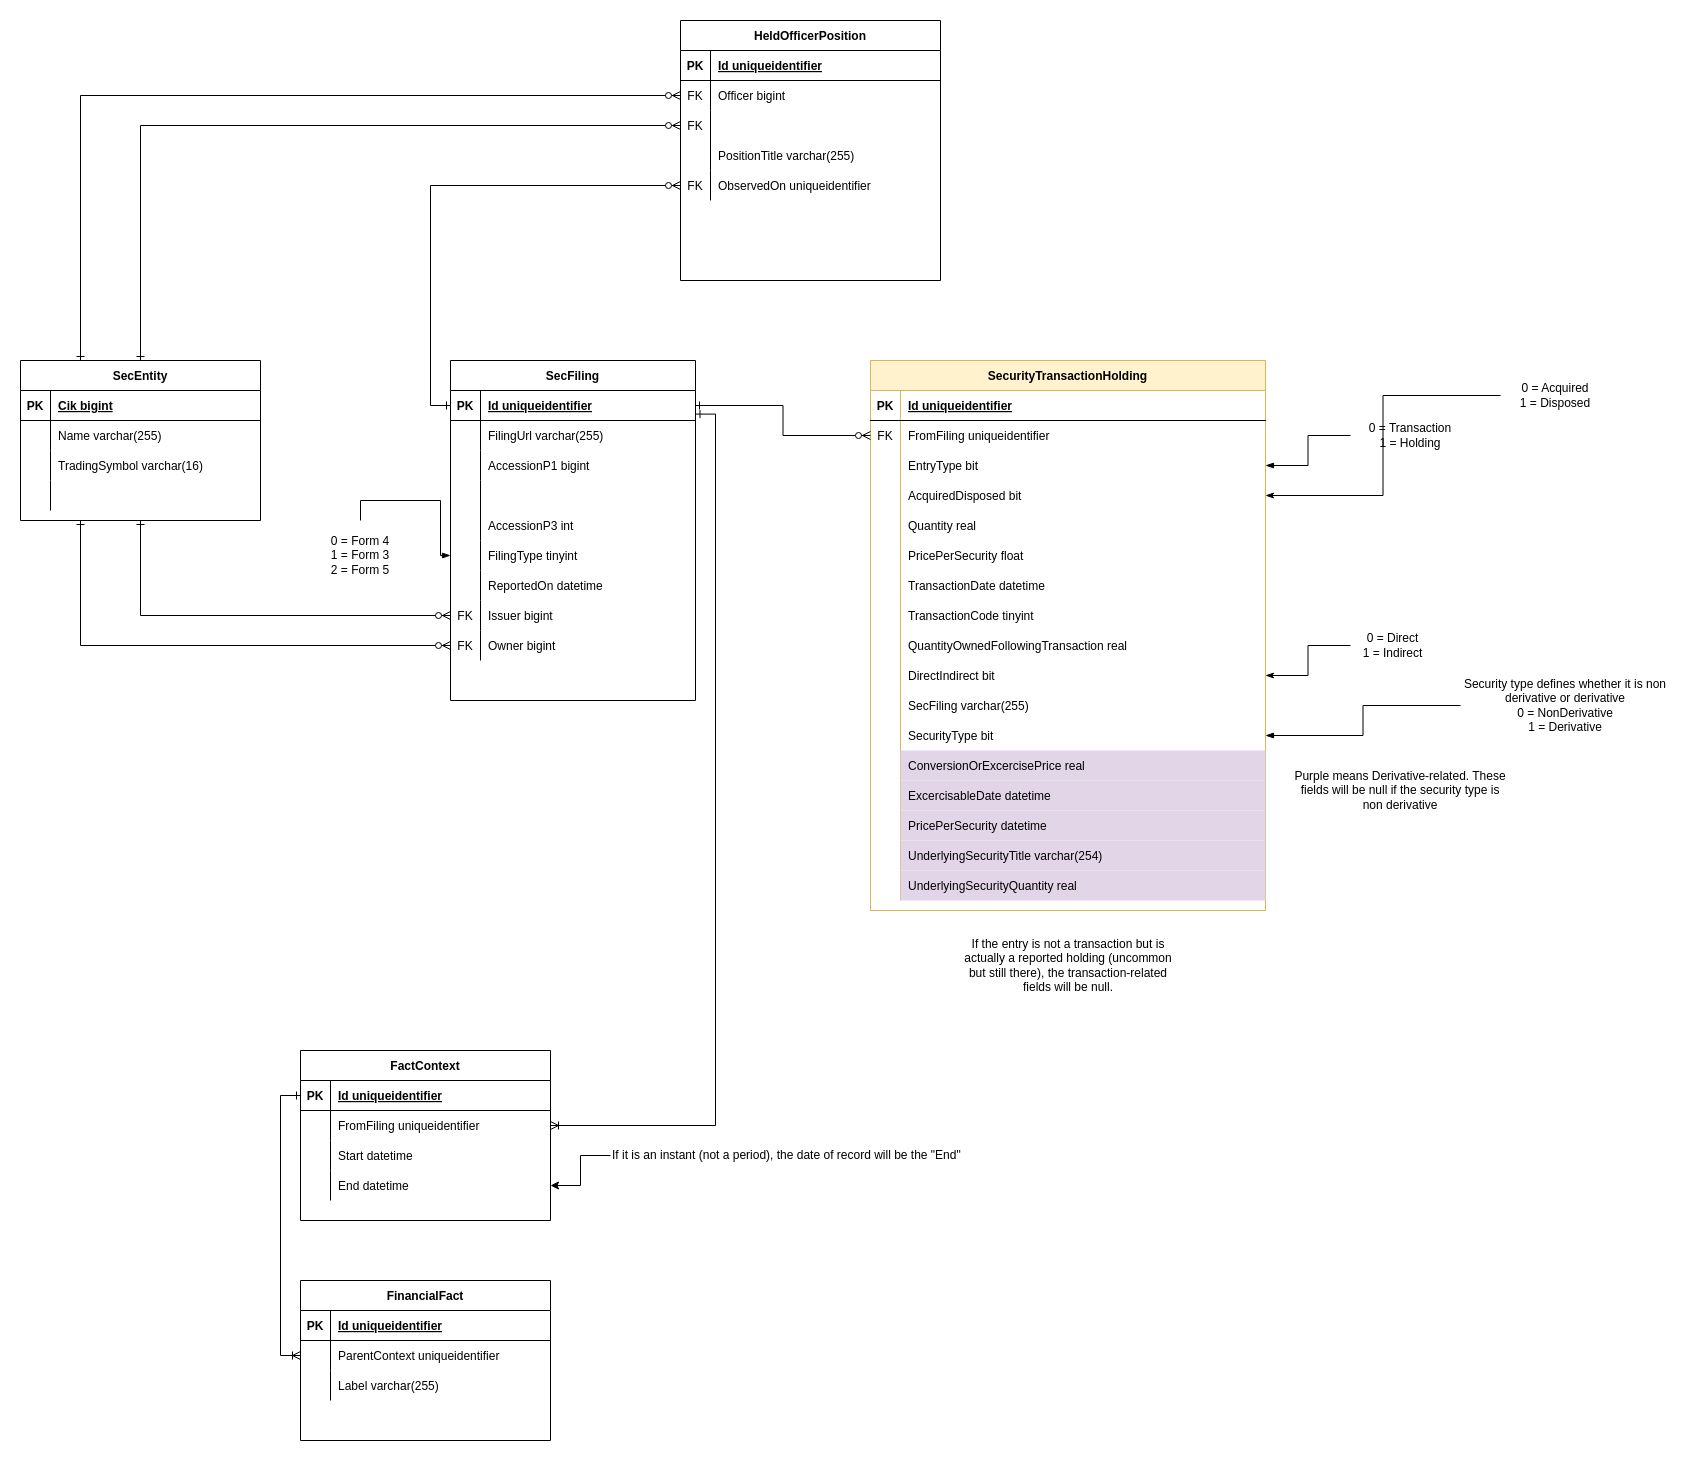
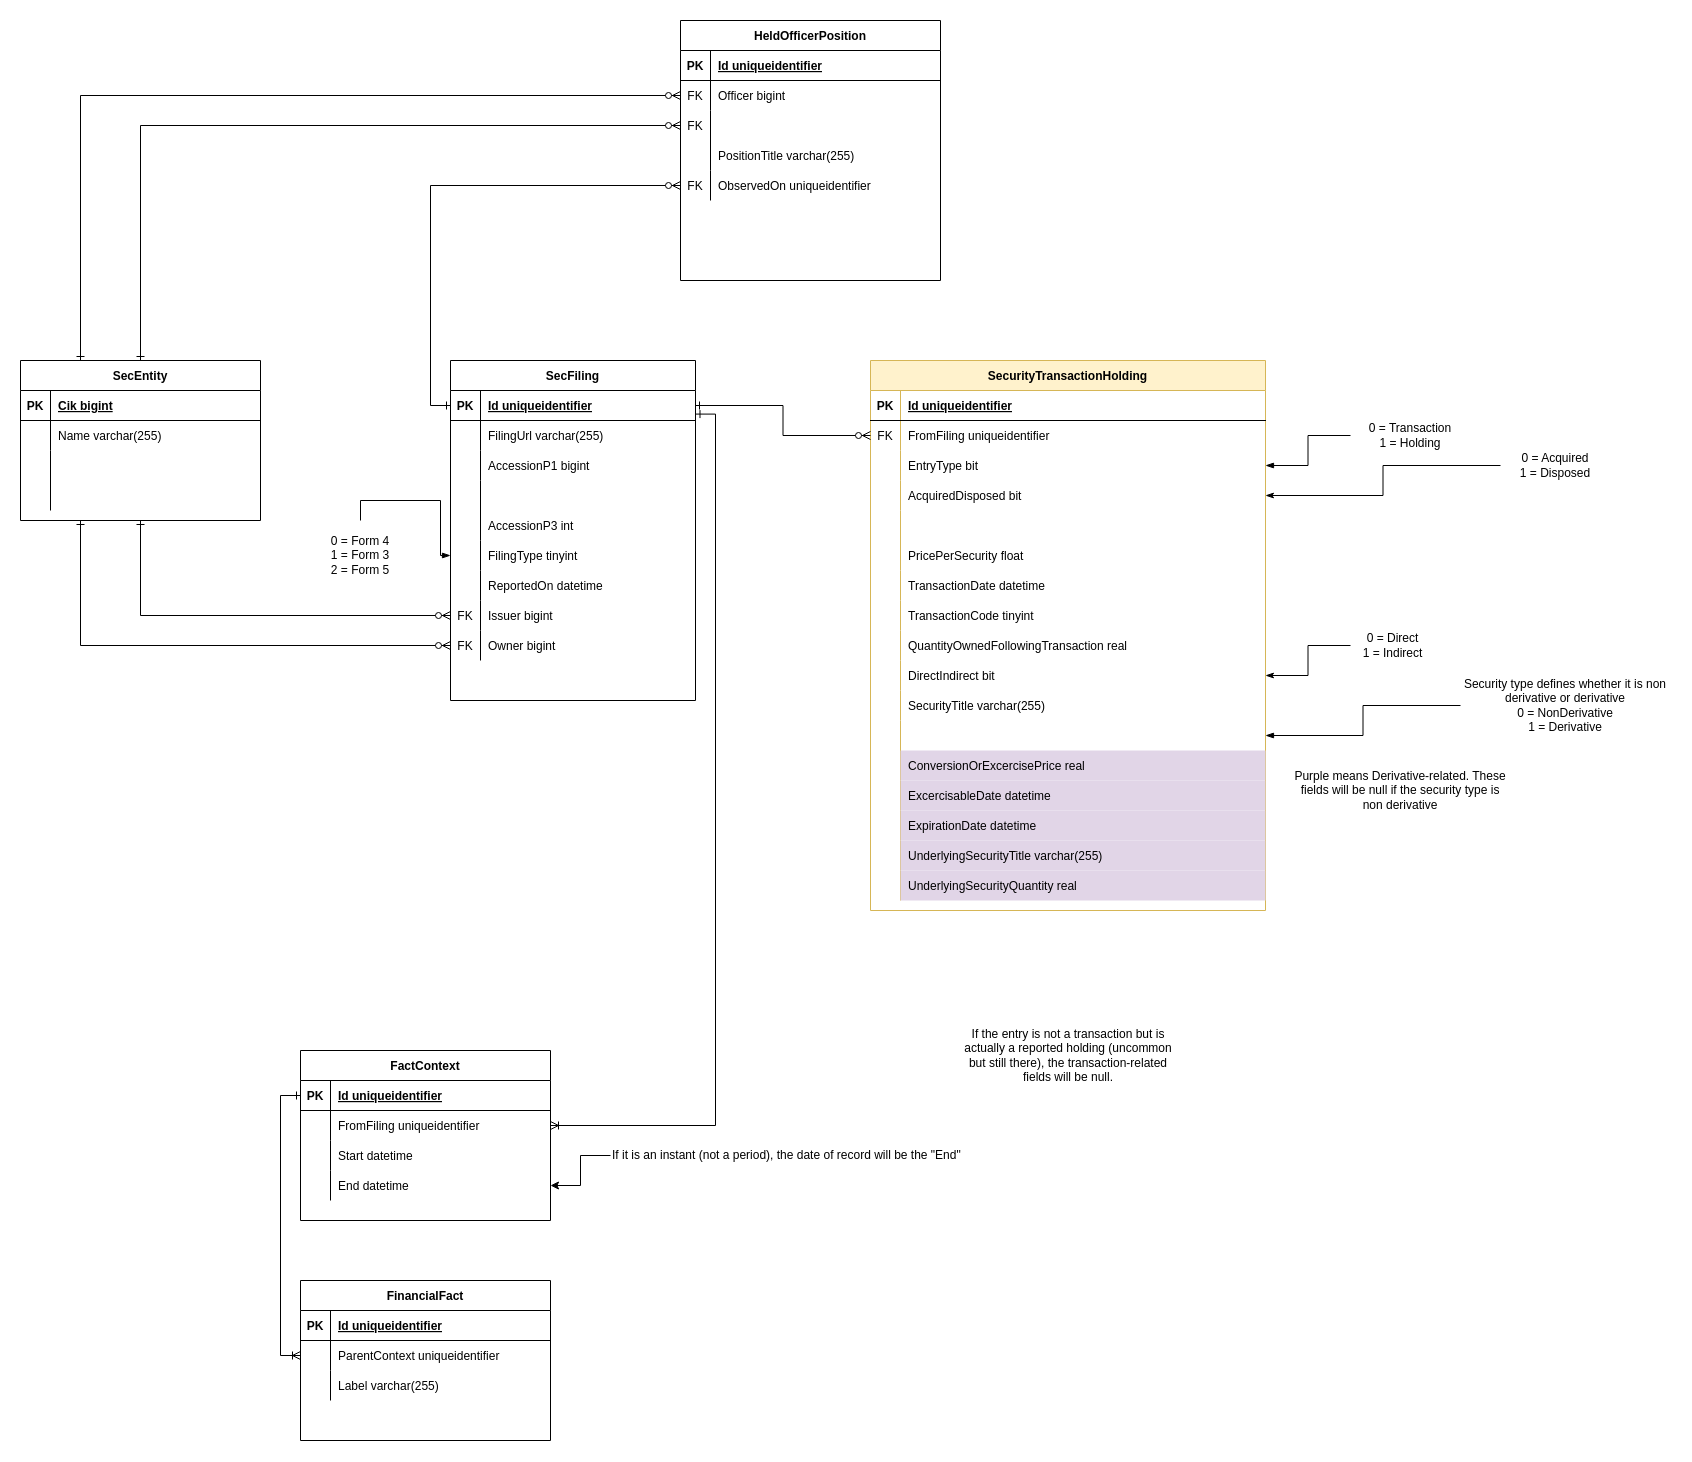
(1556, 396) -> (1556, 466)
(156, 466) -> none
(1083, 526) -> none
(976, 706) -> (989, 706)
(1083, 736) -> none
(986, 826) -> (979, 826)
(1020, 856) -> (1020, 856)
(1068, 966) -> (1068, 1056)
